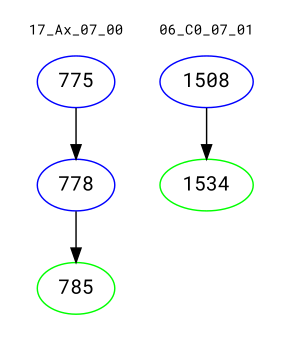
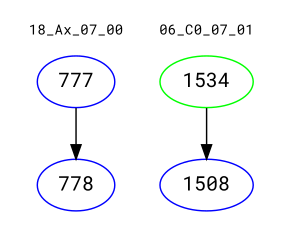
(77, 31) -> (77, 31)
(76, 82) -> (76, 82)
(207, 126) -> (207, 126)
(76, 288) -> none
